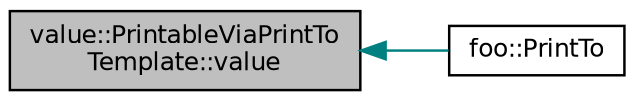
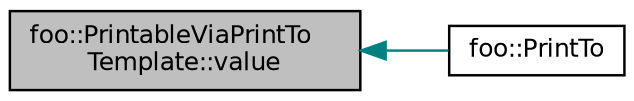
(185, 51) -> (185, 51)
